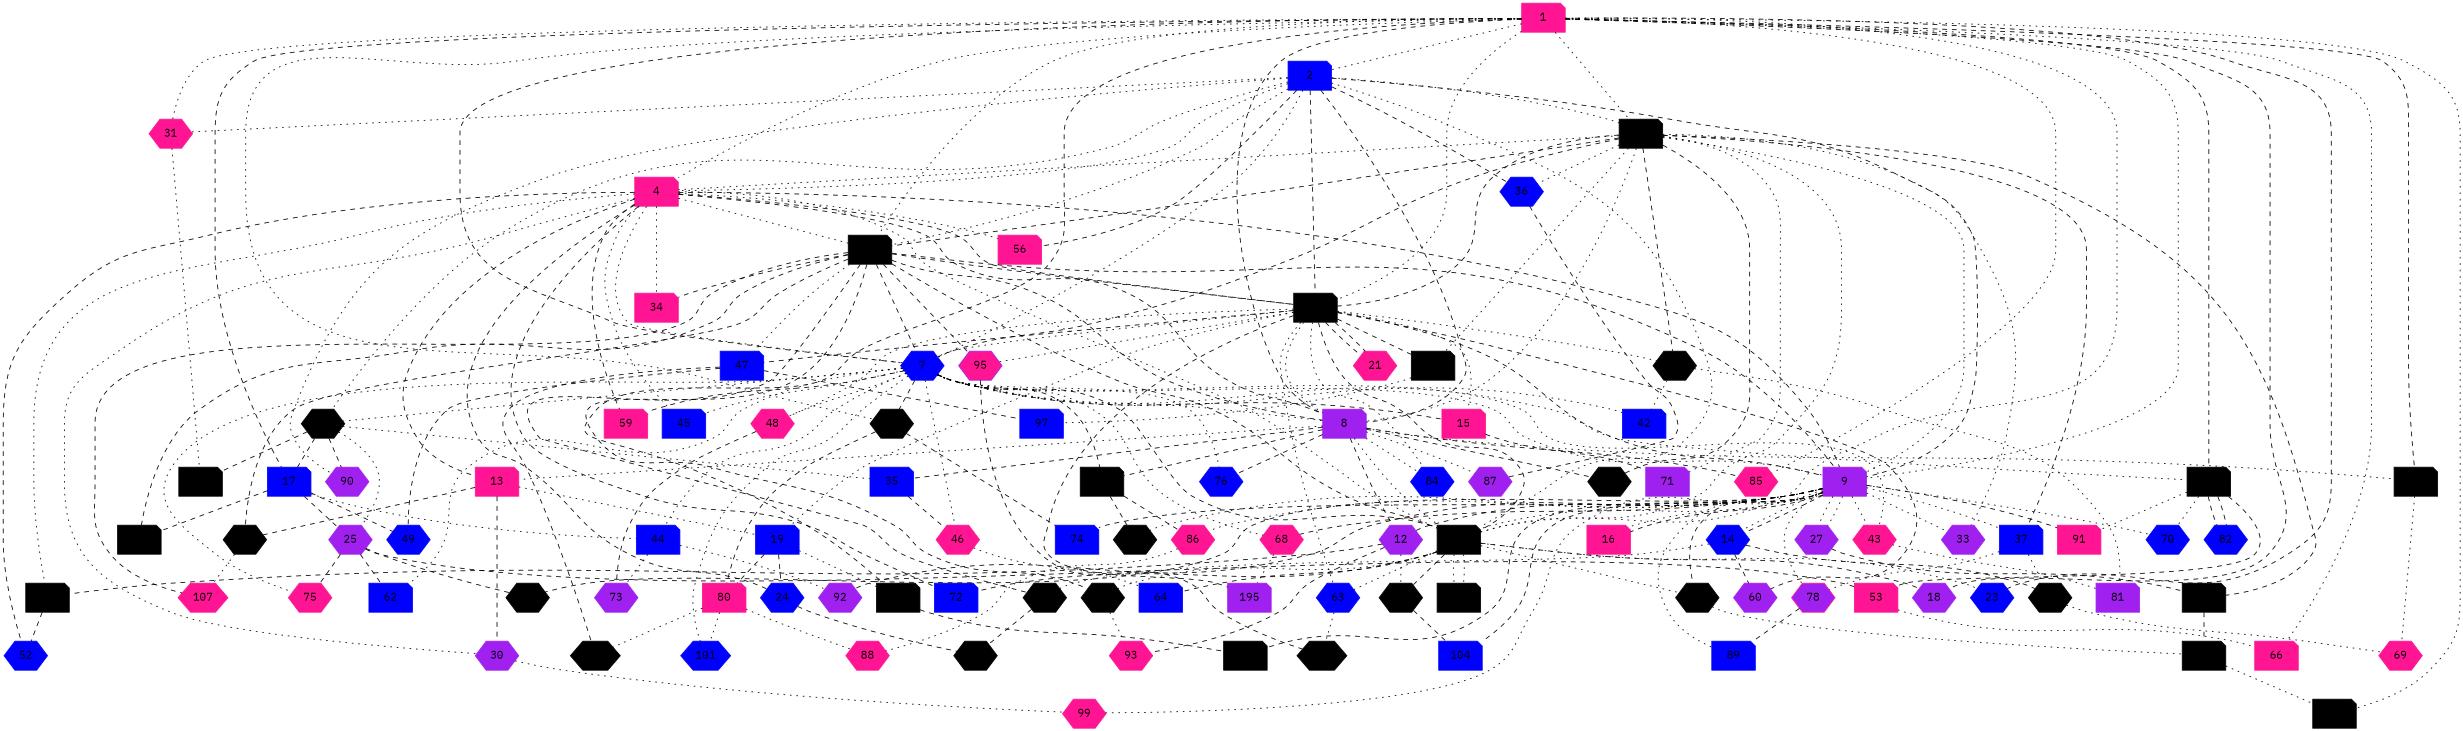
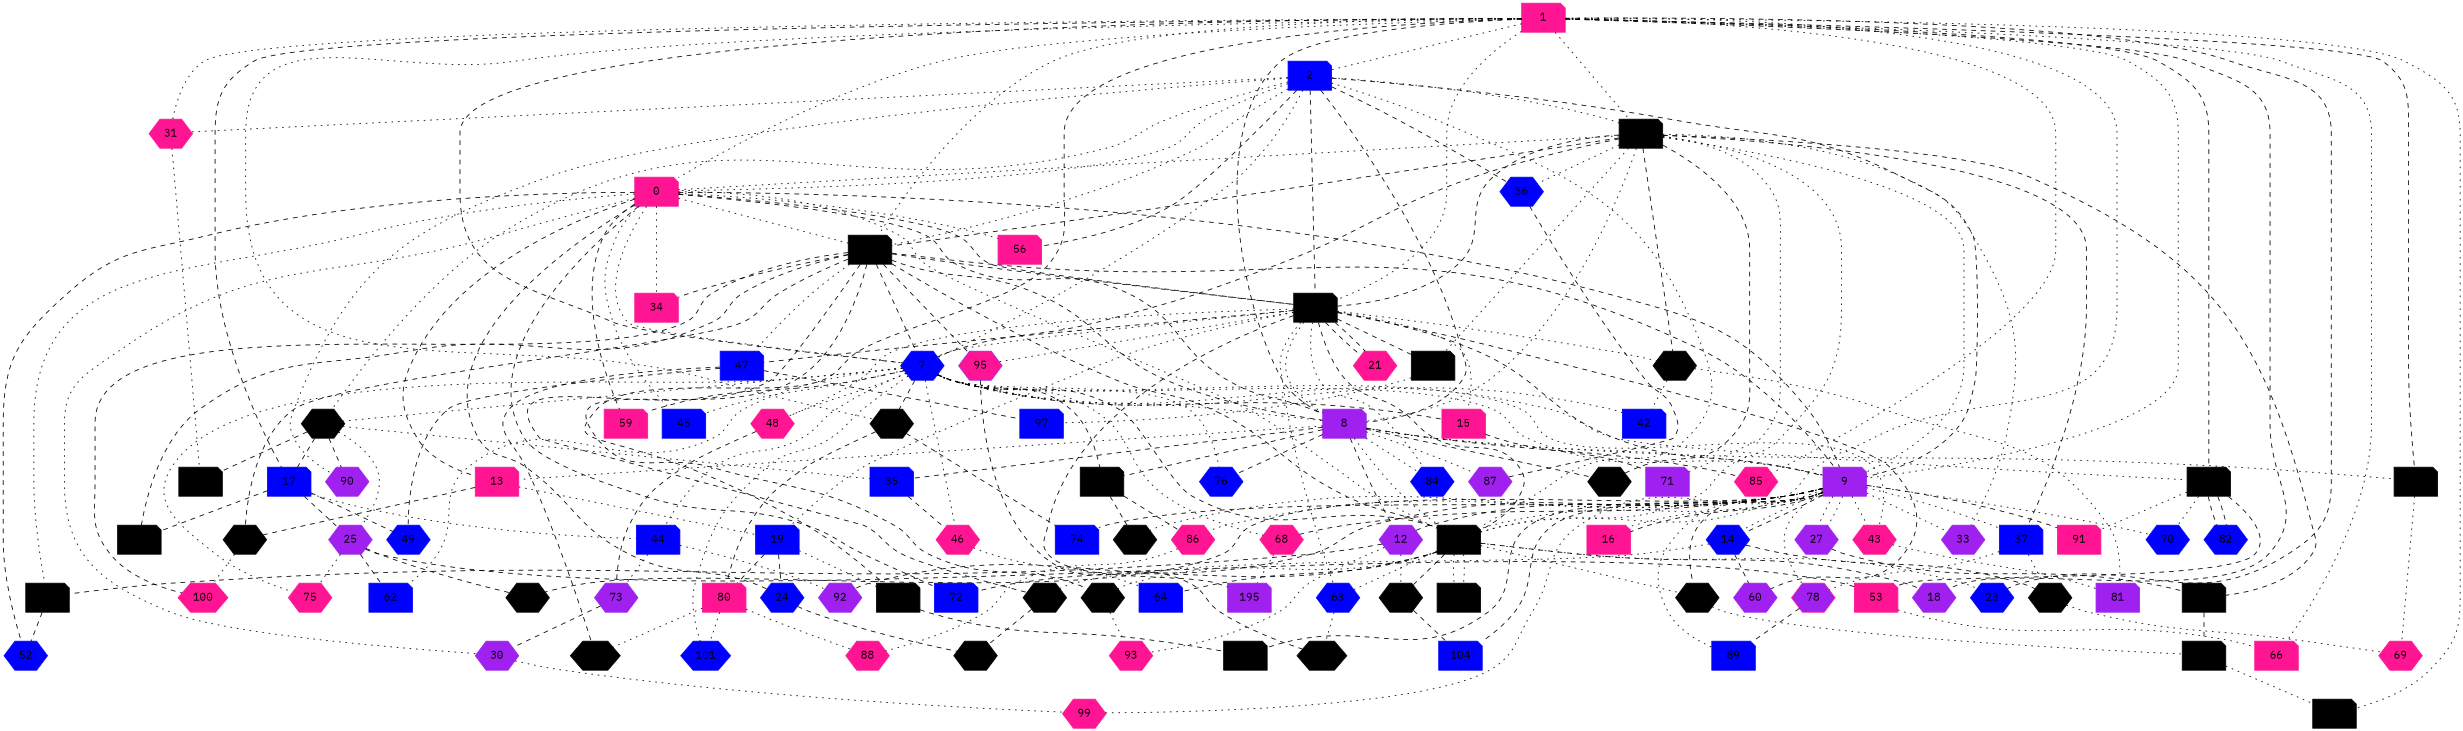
(657, 192) -> (657, 192)
none -> (1595, 450)
(497, 565) -> (557, 627)
(330, 569) -> (330, 569)
(203, 598) -> (203, 598)
(1274, 614) -> (1274, 614)
